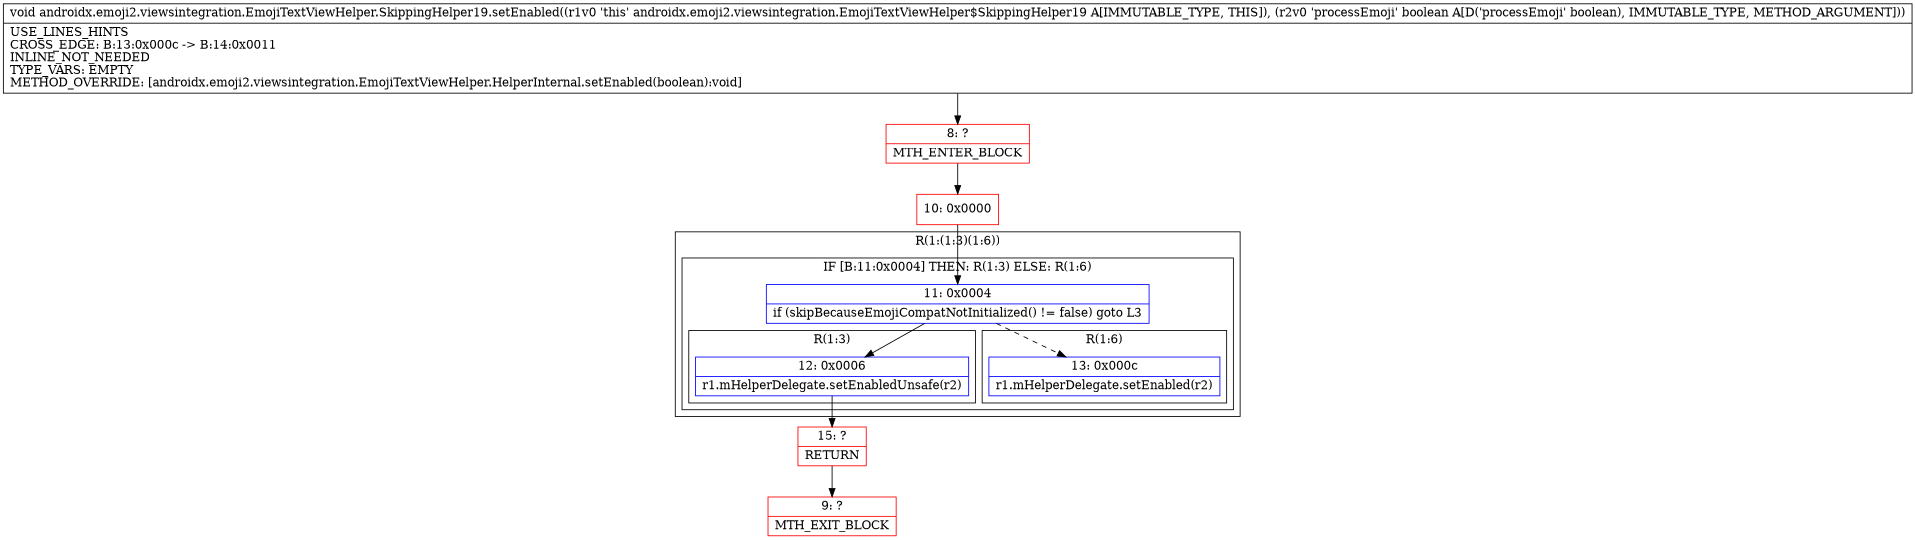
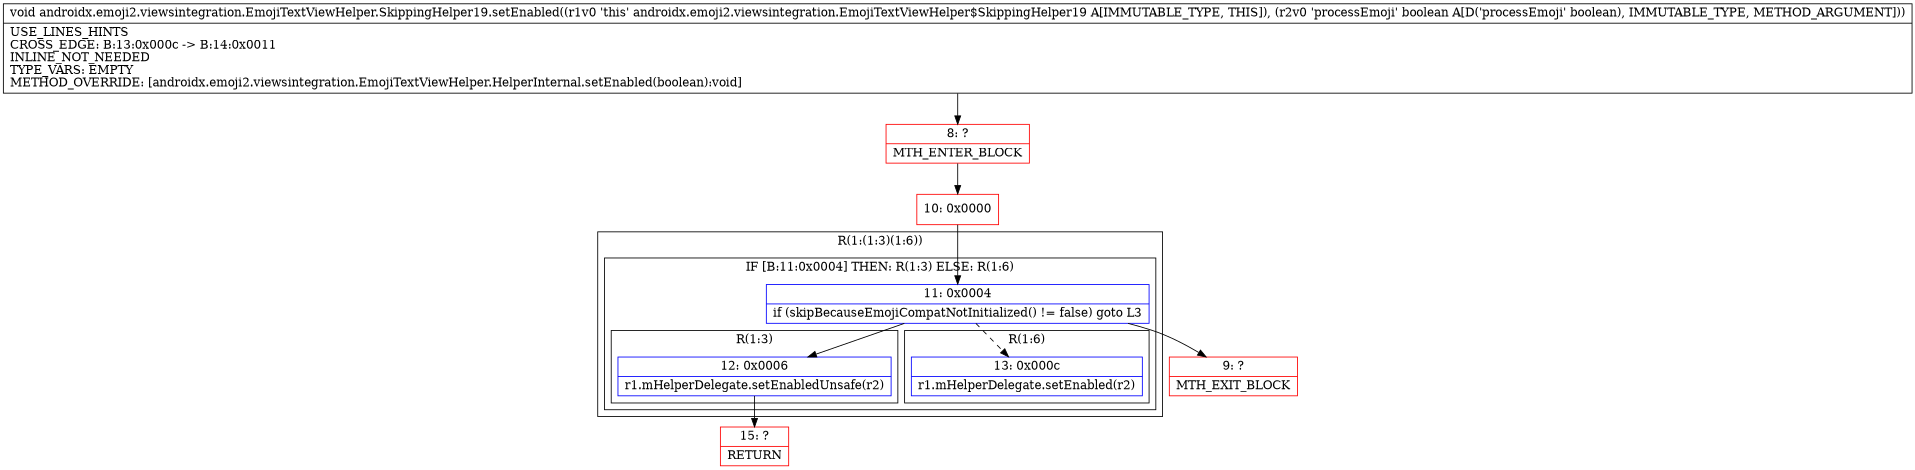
(832, 477) -> (1168, 337)
